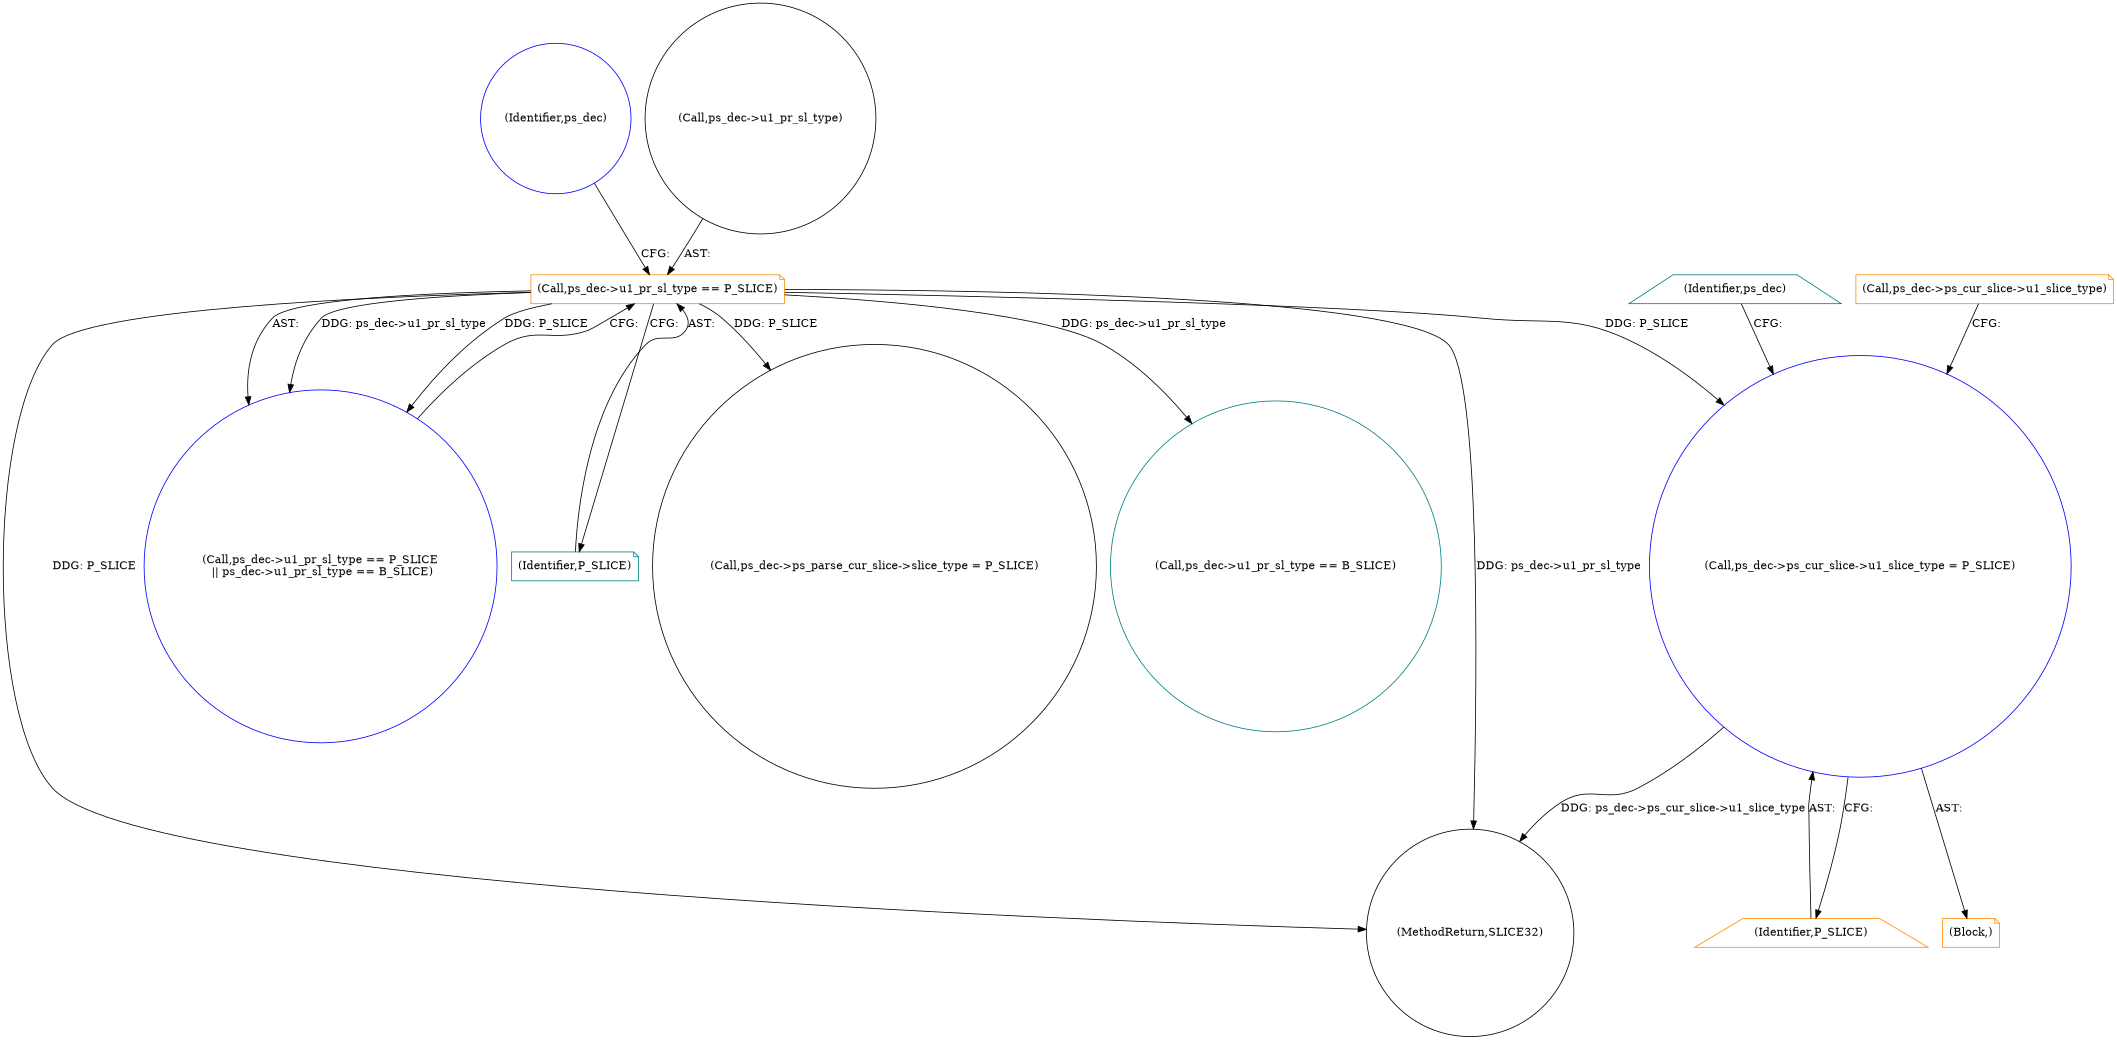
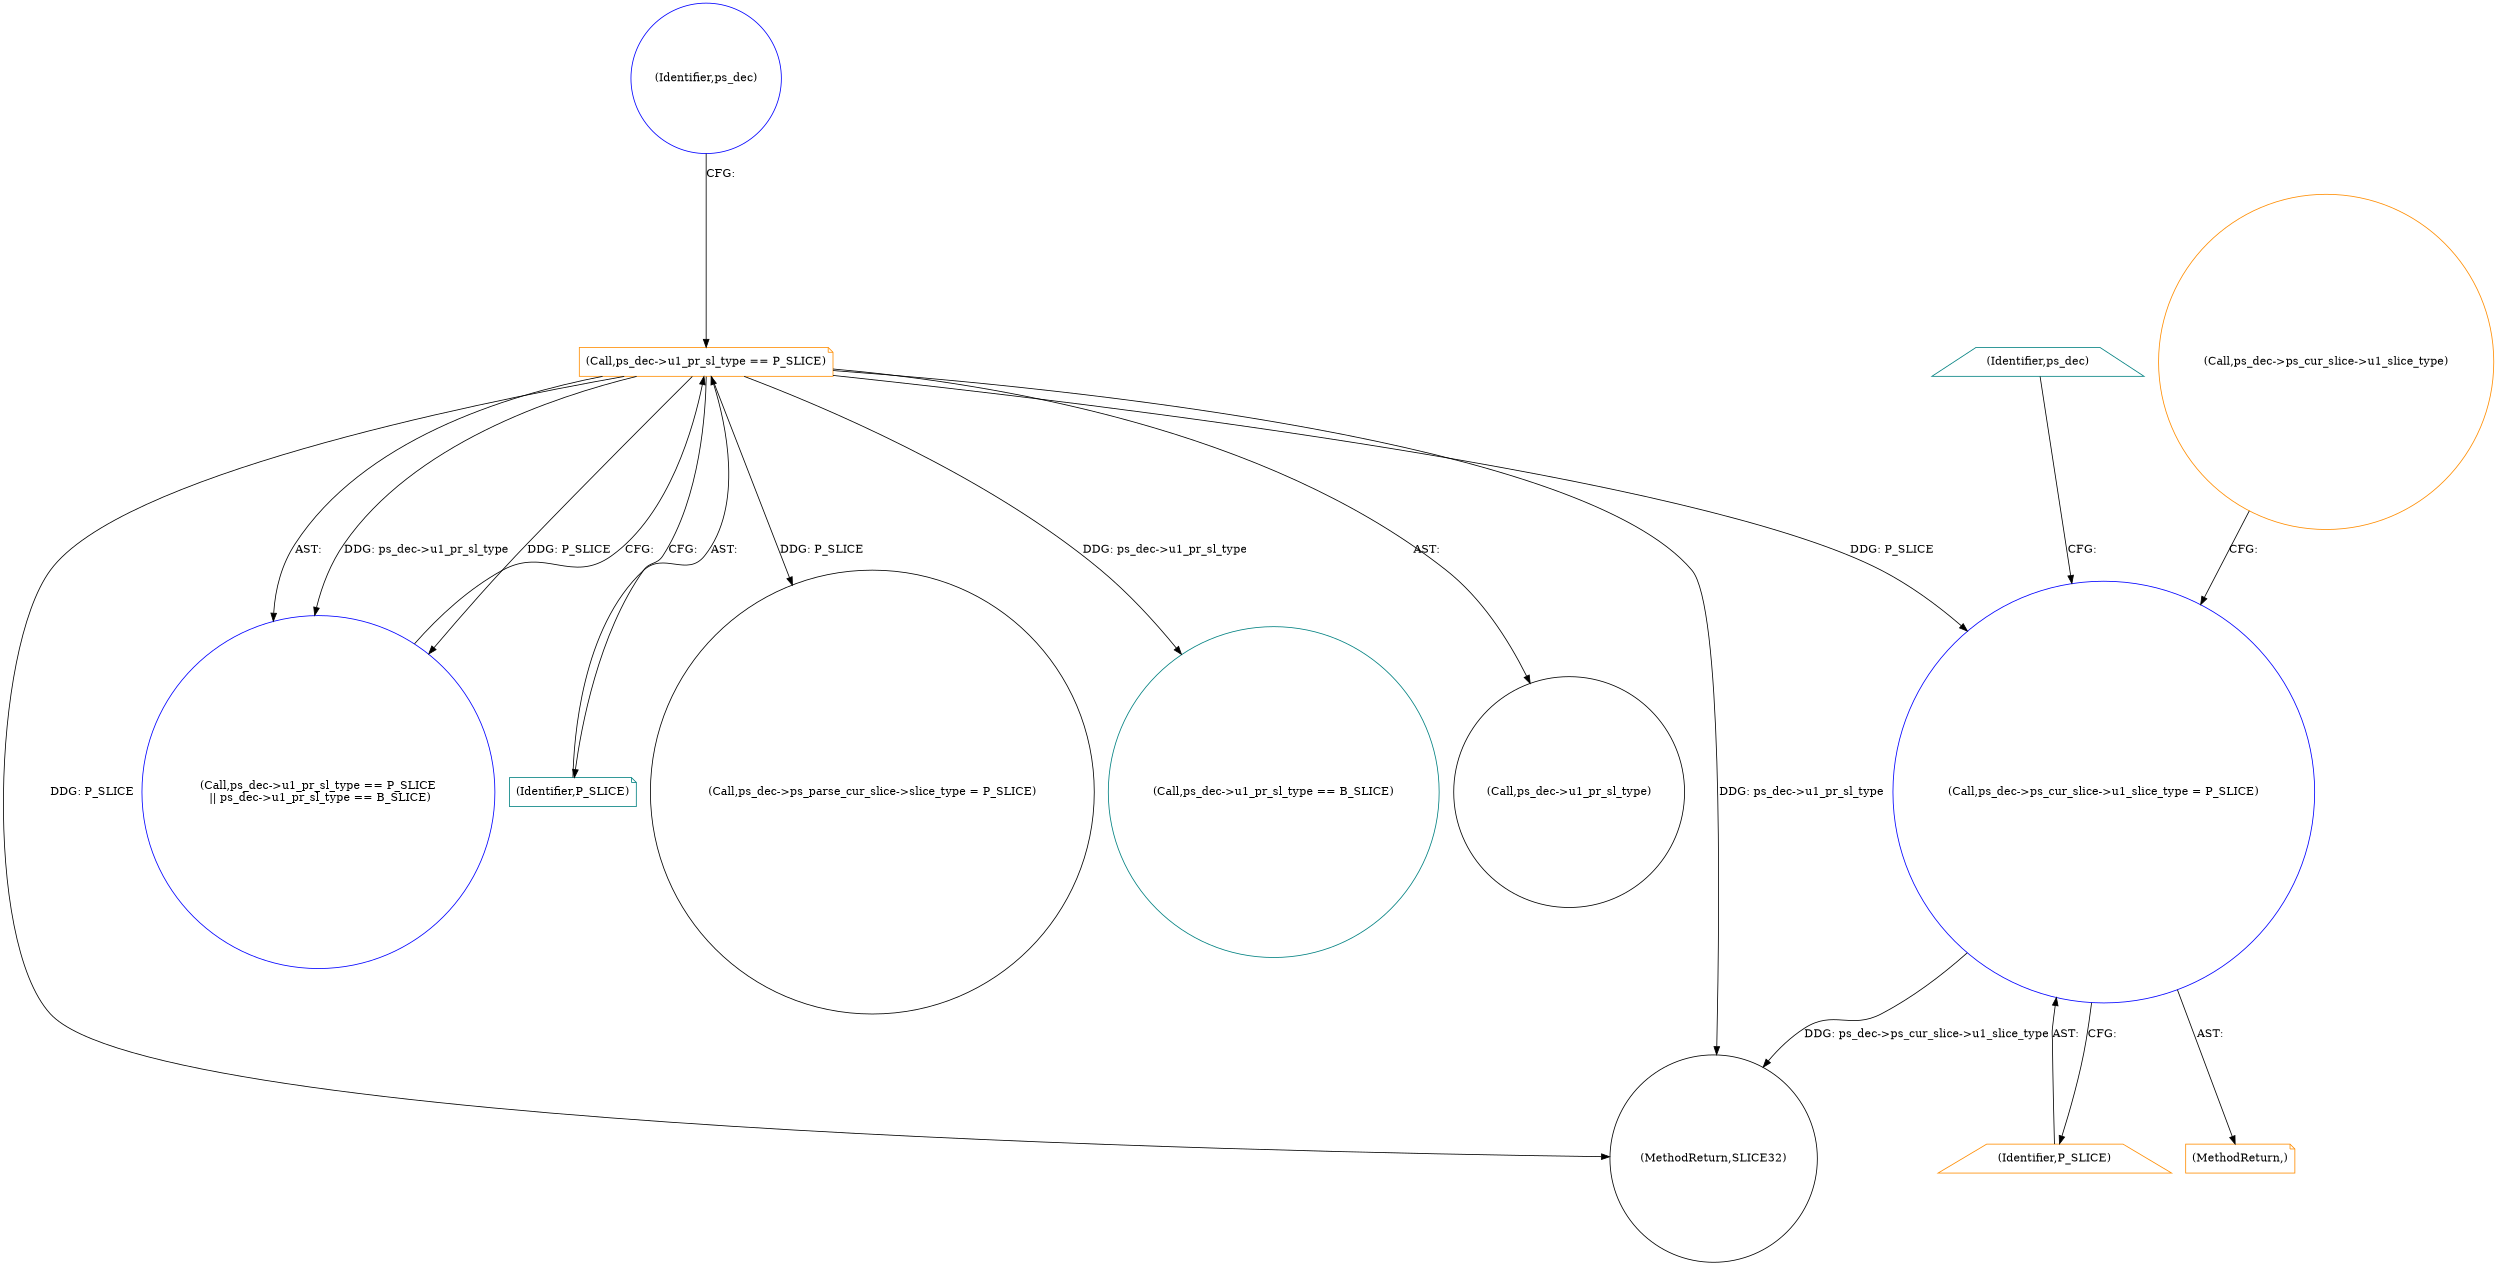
(688, 243) -> (1218, 449)
(1985, 289) -> (2326, 362)
(1971, 933) -> (2240, 1159)
